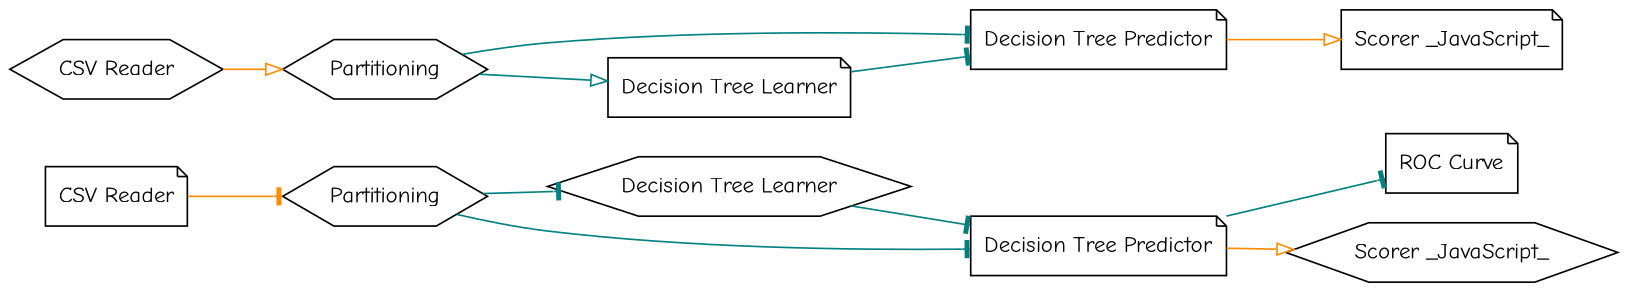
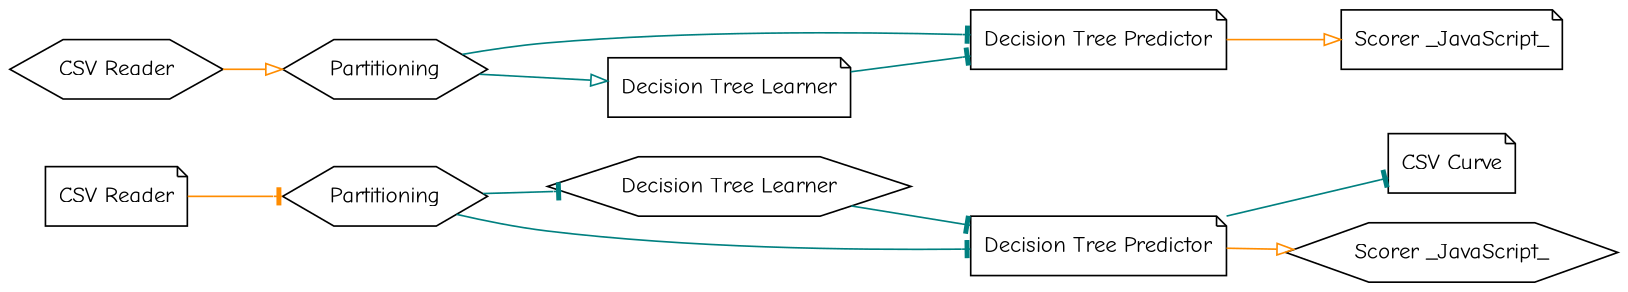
(1452, 163) -> (1452, 163)
